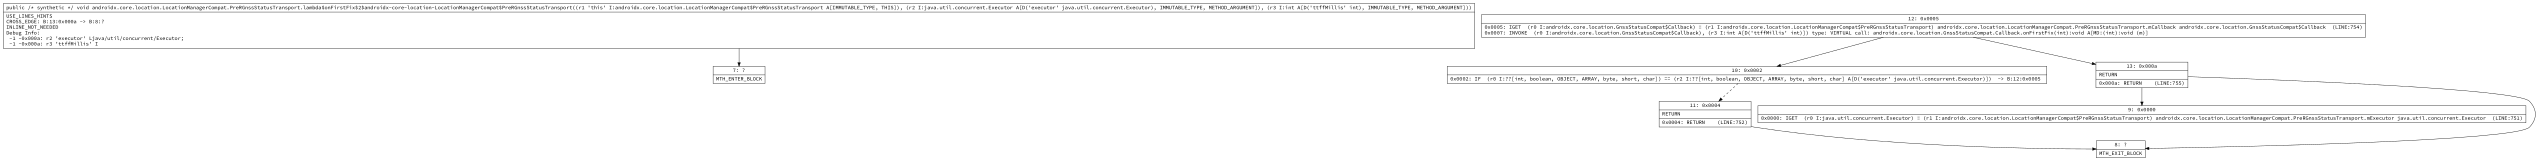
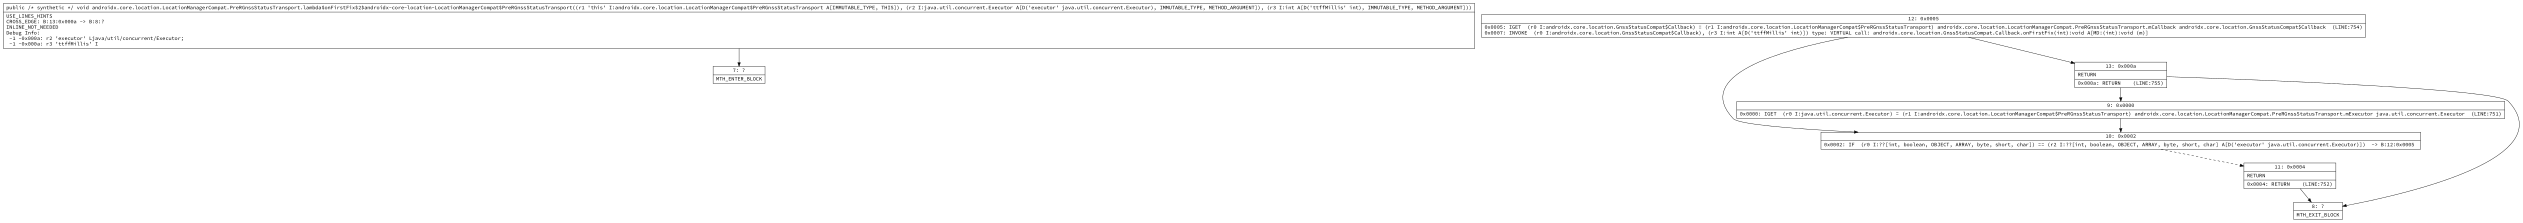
none -> (2121, 123)
